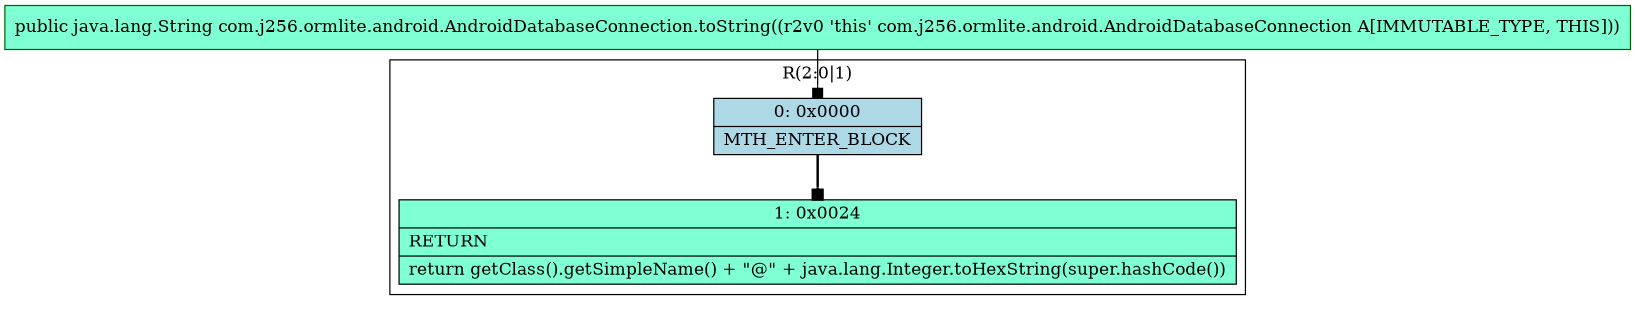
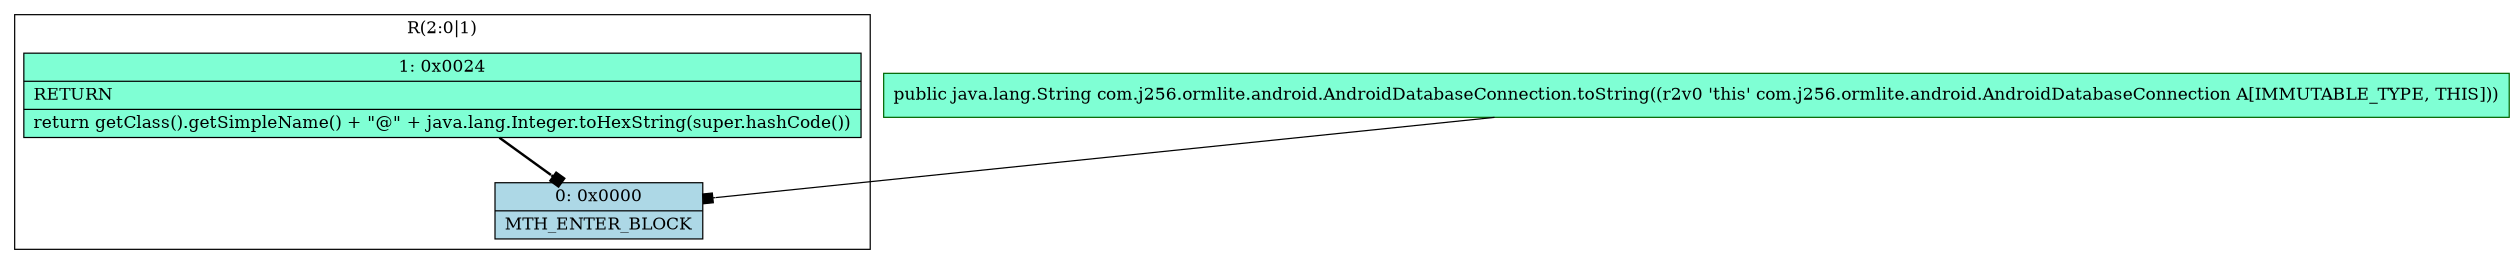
(818, 171) -> (525, 156)
